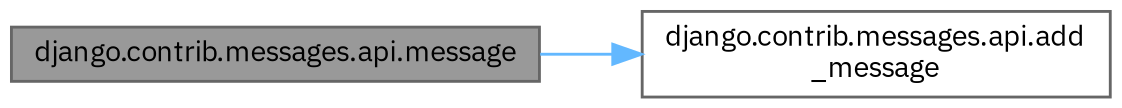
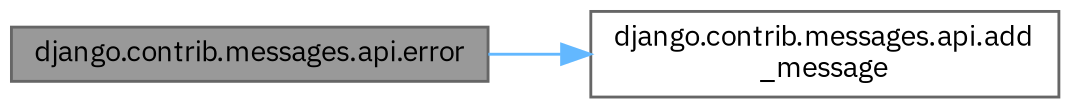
(275, 54) -> (250, 54)
